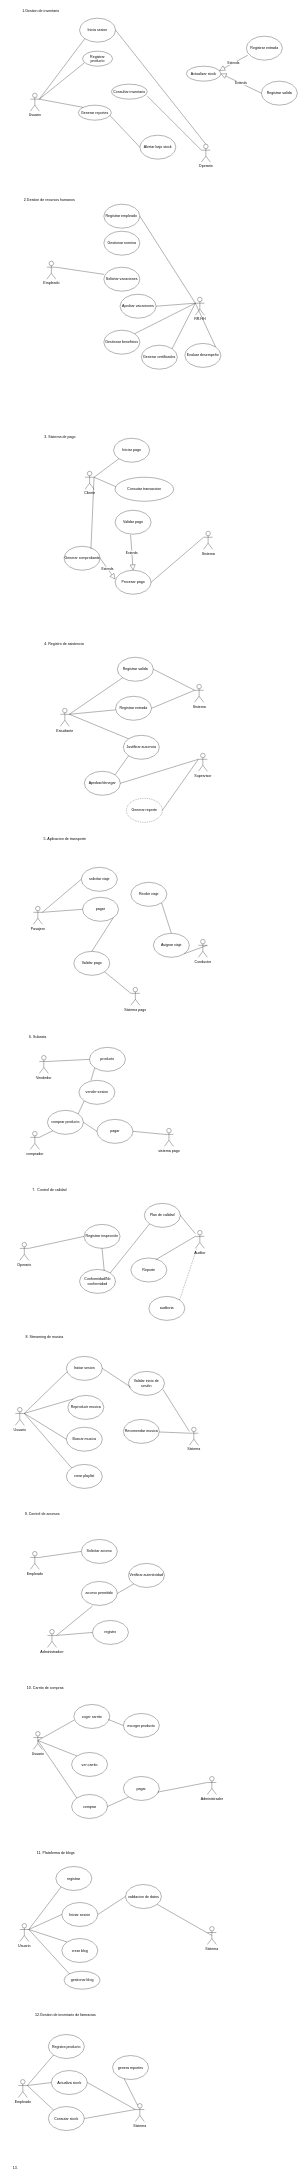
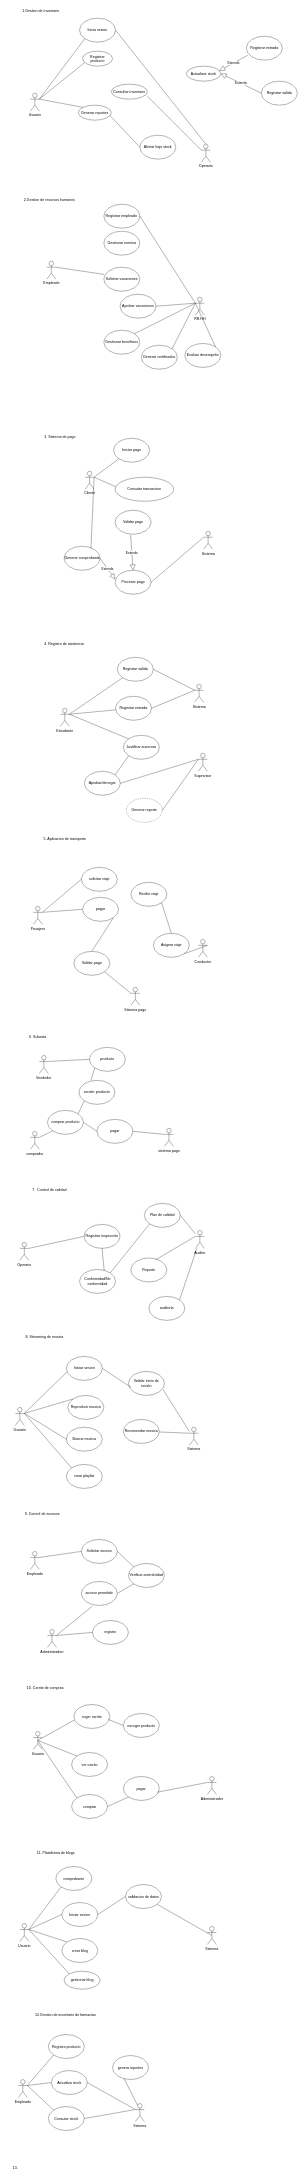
(97, 1092) -> (97, 1092)
(188, 1275) -> (188, 1275)
none -> (125, 1559)
(74, 1878) -> (74, 1878)
